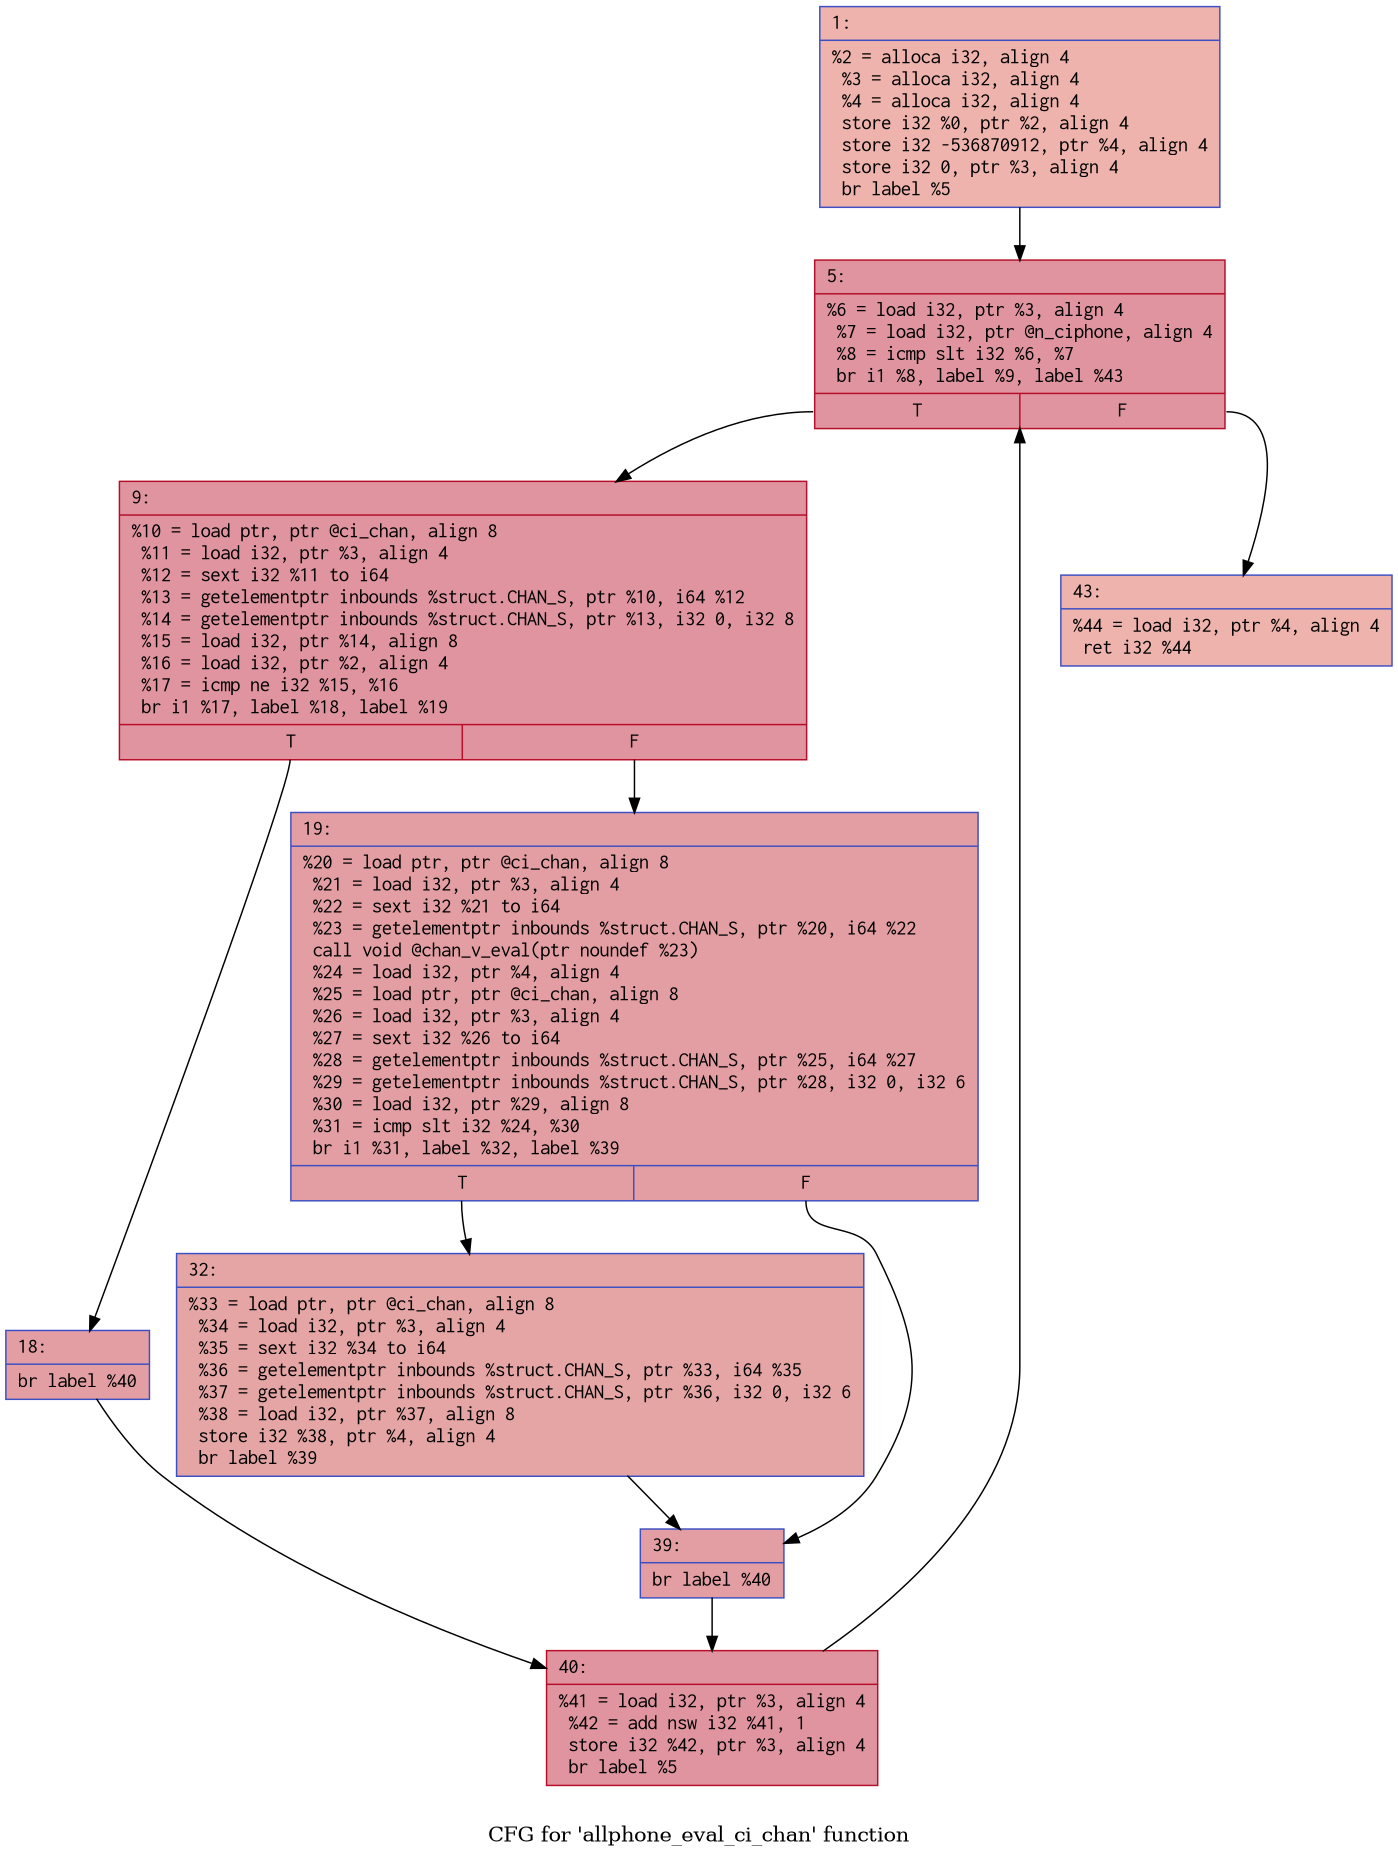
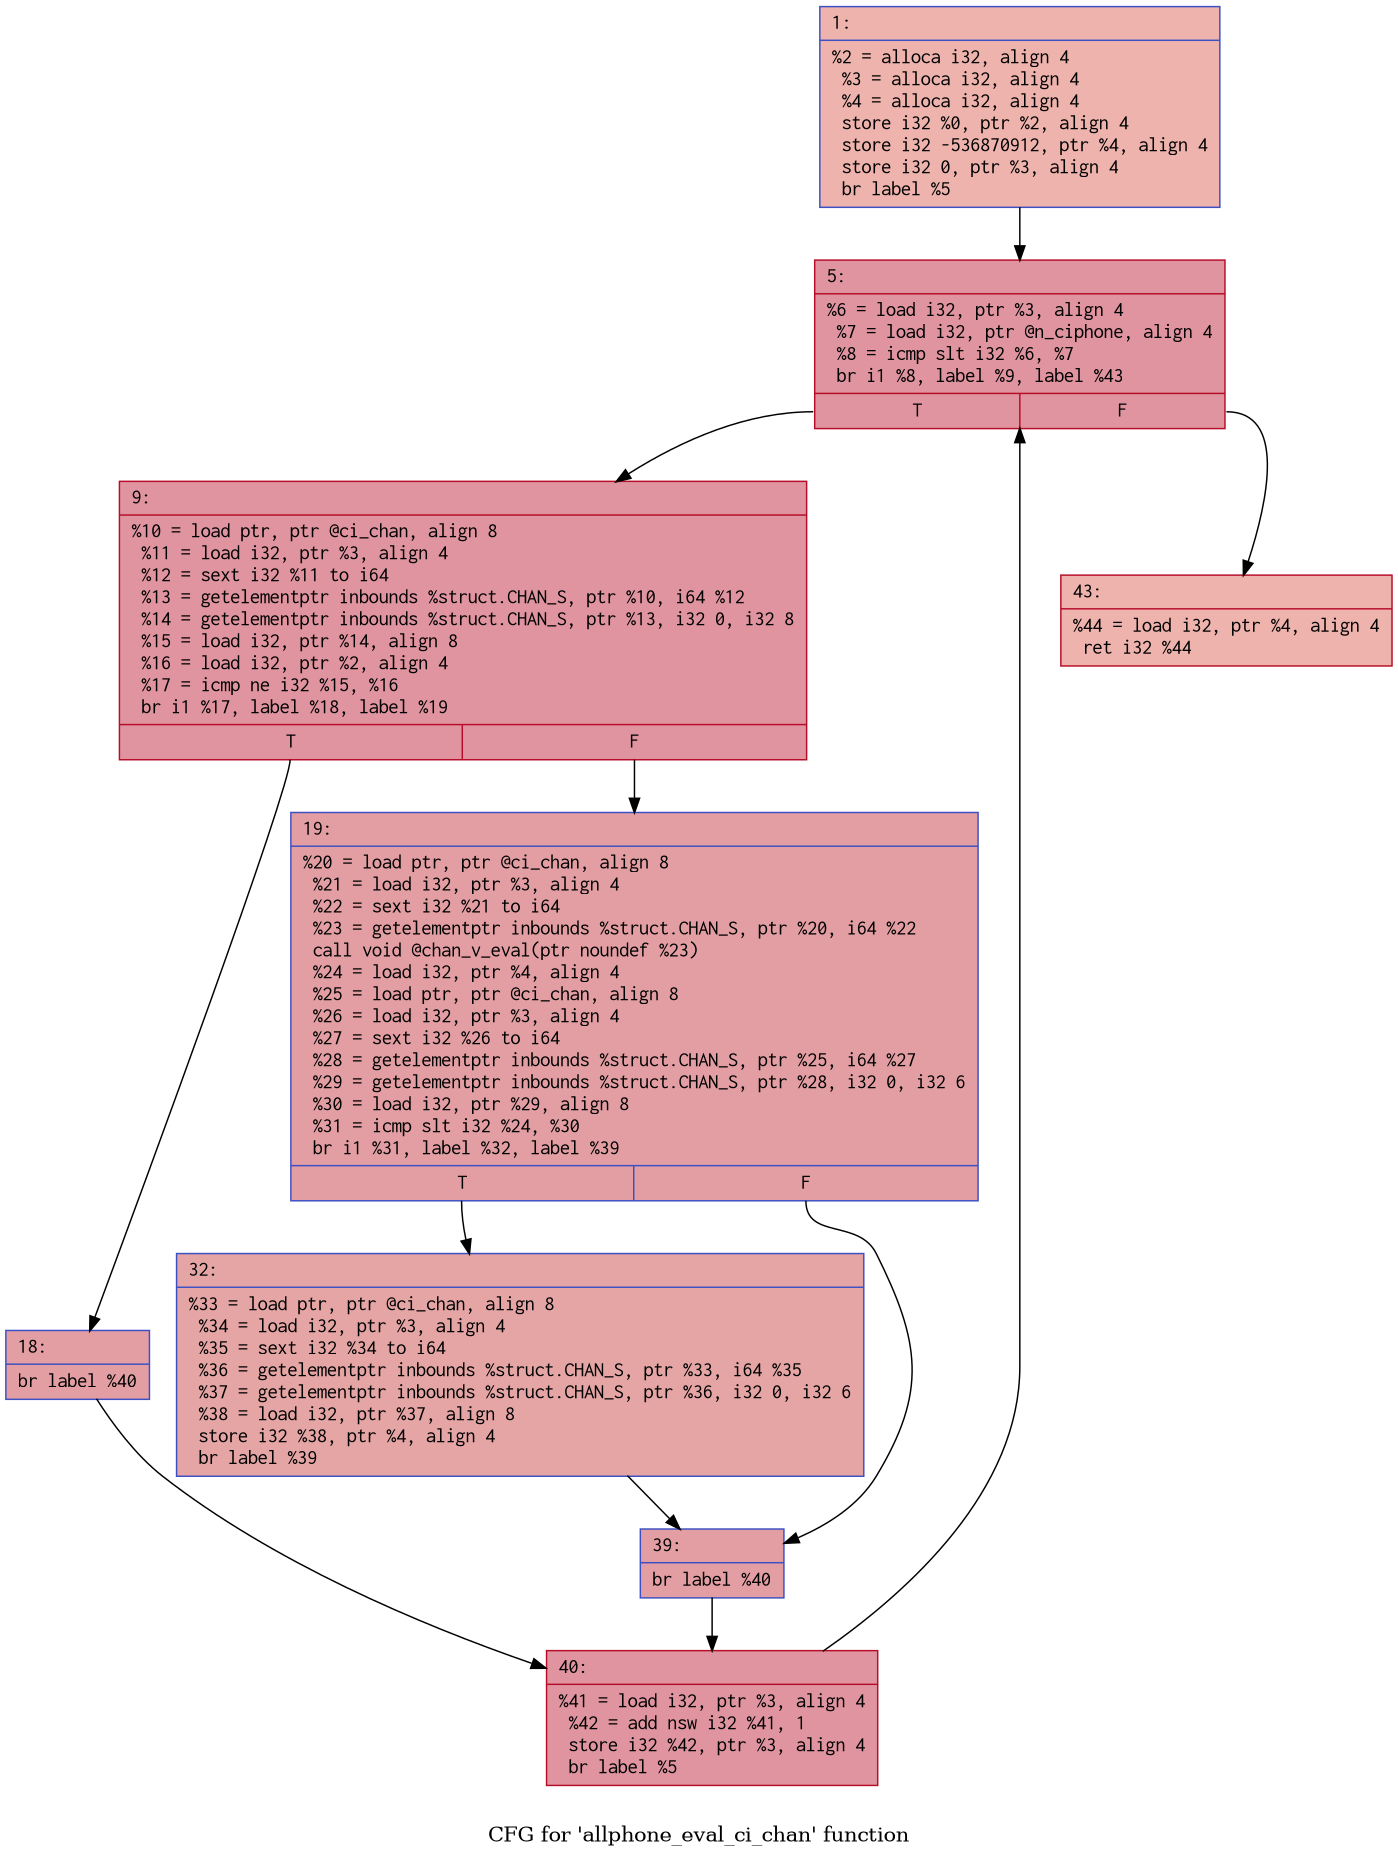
(1226, 621) -> (1226, 621)
